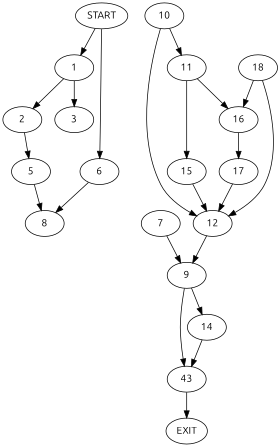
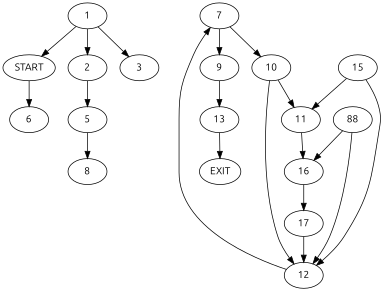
(90, 39) -> (62, 39)
none -> (243, 39)
(258, 68) -> (353, 120)
(187, 116) -> (332, 91)
(75, 195) -> none
(201, 246) -> (180, 177)
(207, 327) -> none
(187, 379) -> (219, 120)
